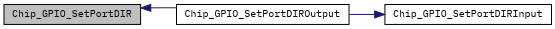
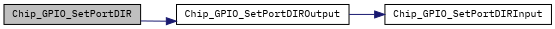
(164, 8) -> (154, 21)
